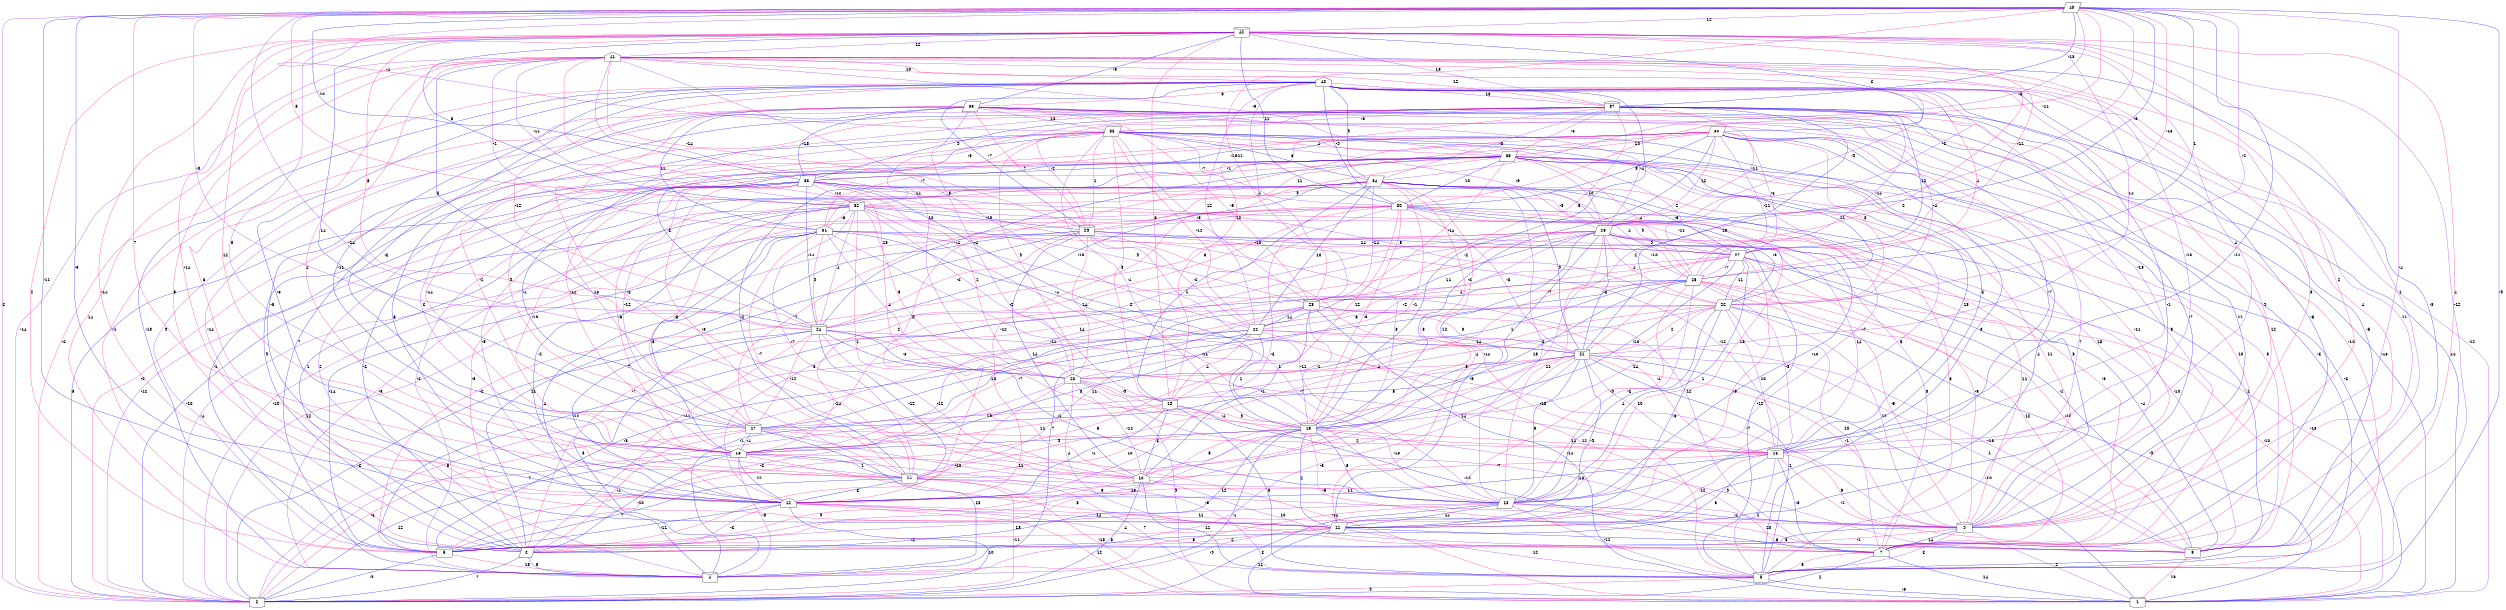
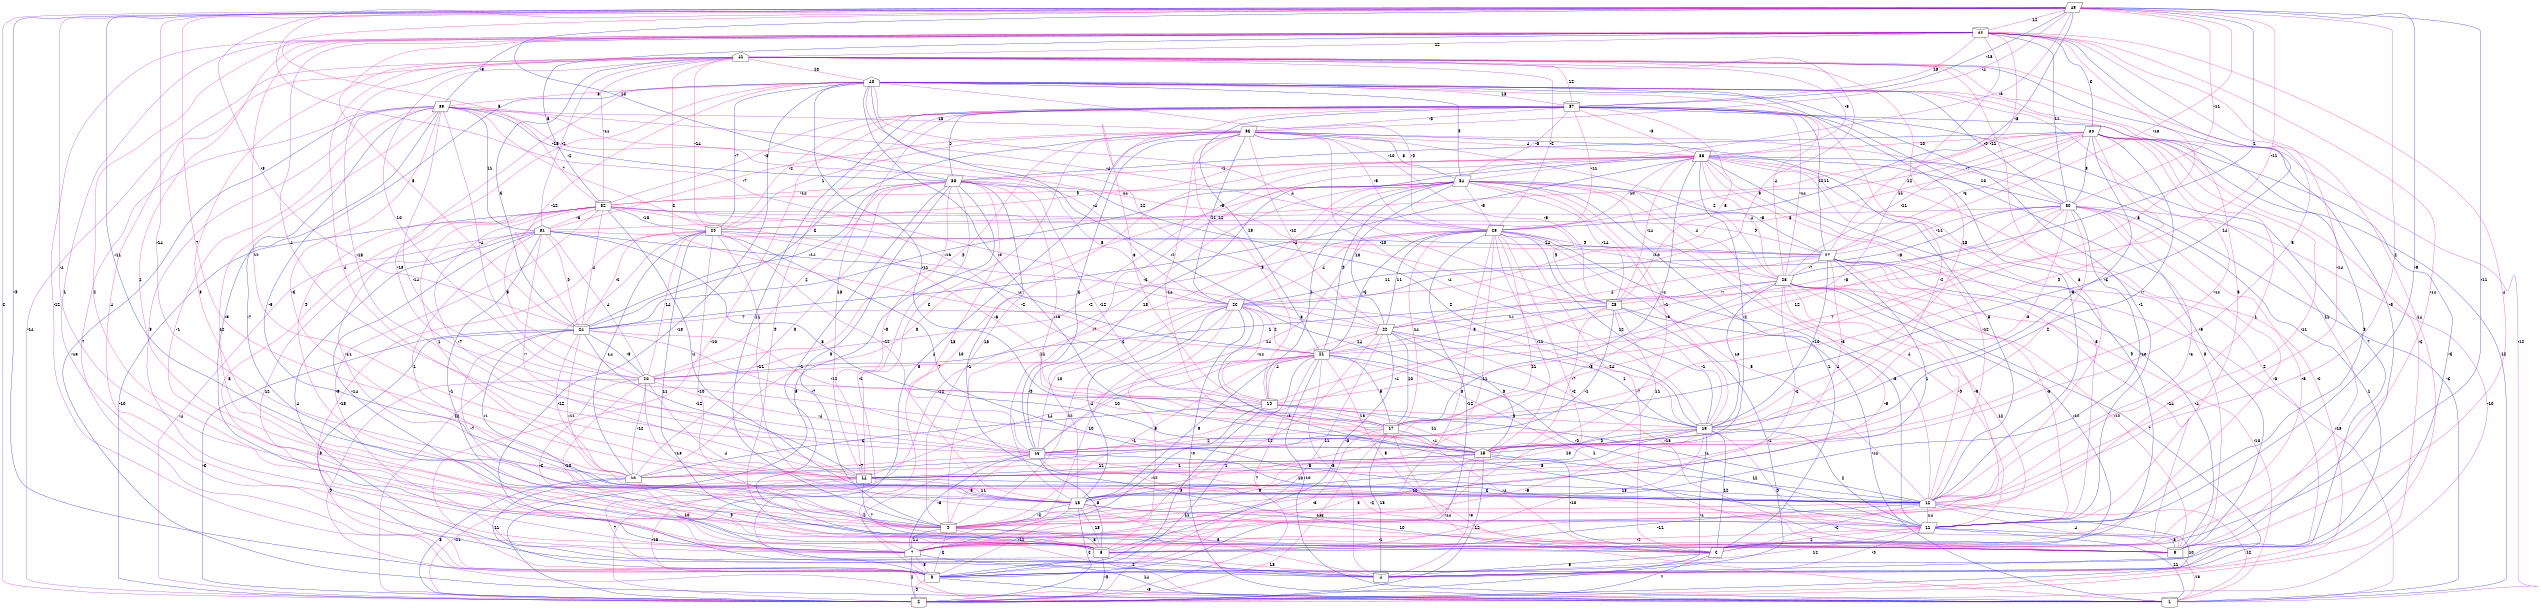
(360, 199) -> (839, 405)
